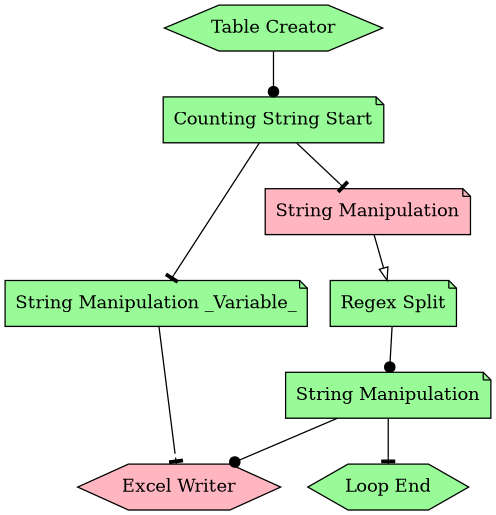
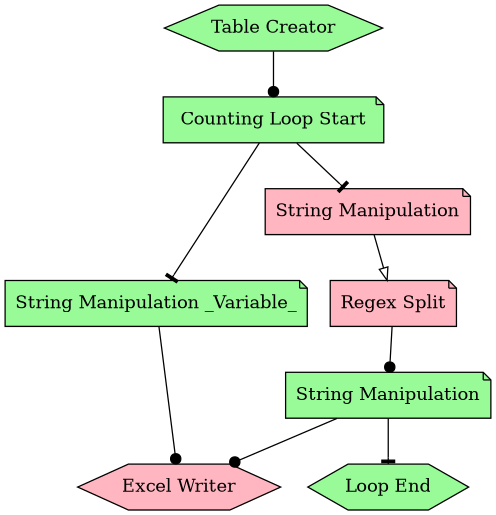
(273, 120) -> (273, 120)
(393, 303) -> (393, 303)
(167, 390) -> (167, 390)
